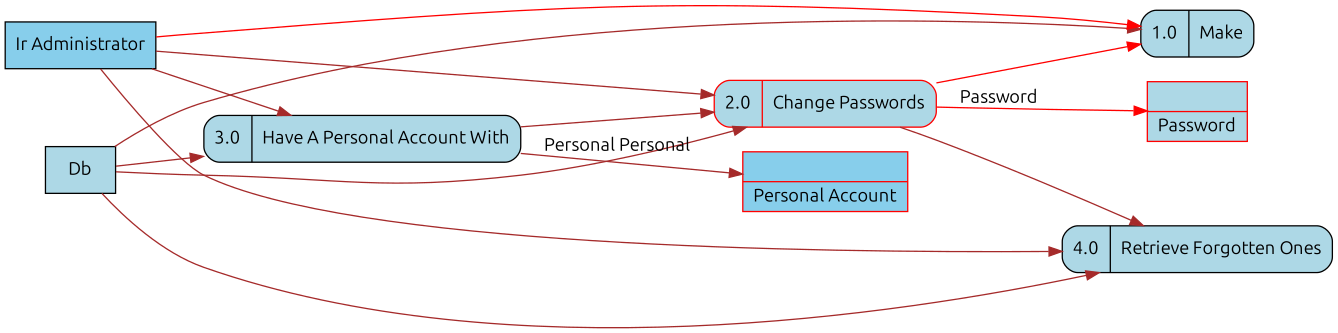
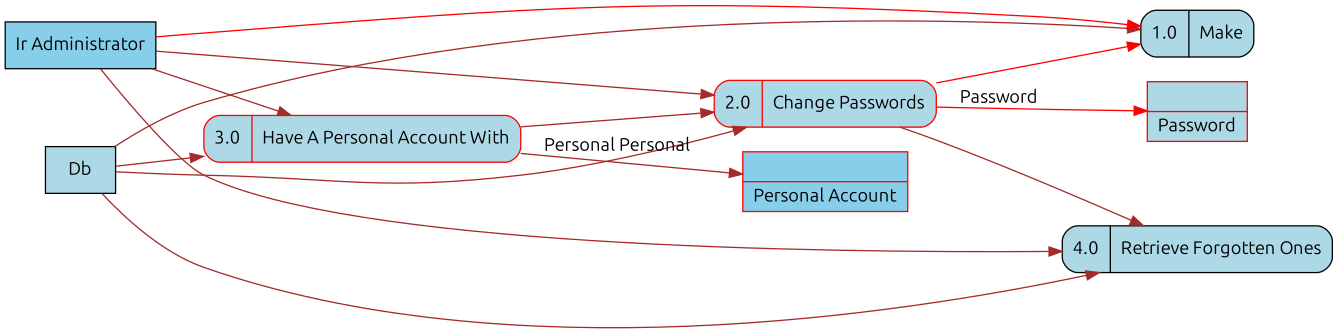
(362, 139) -> (362, 139)
